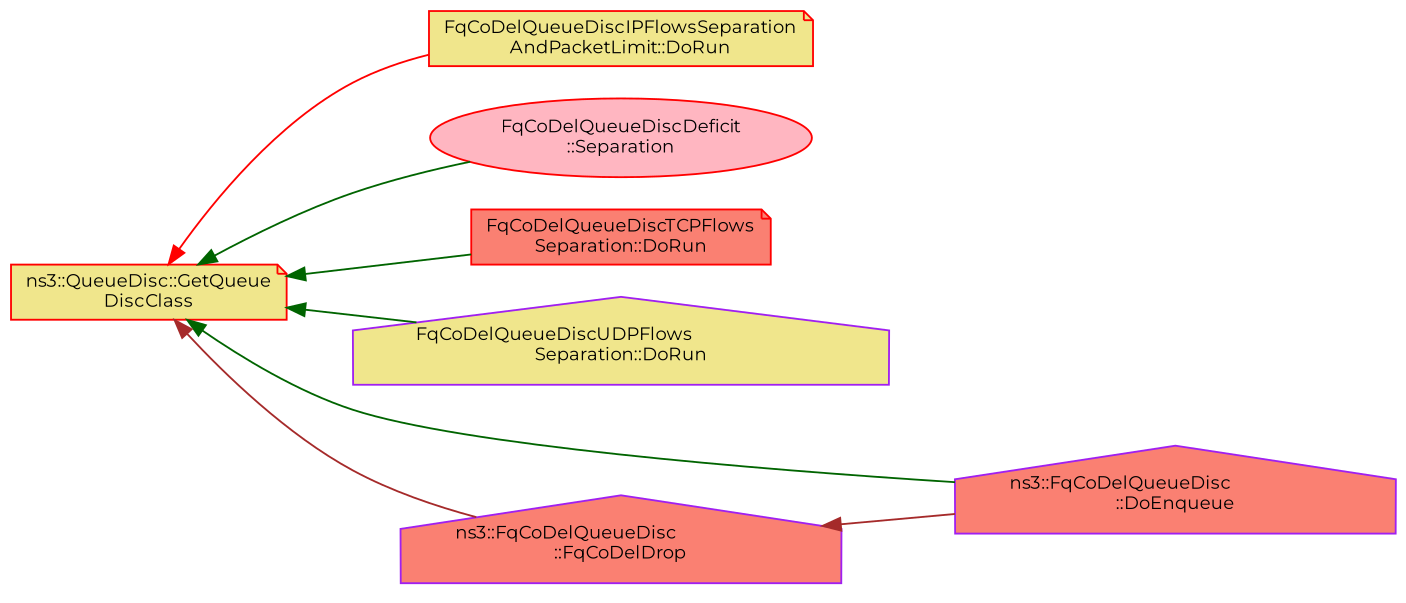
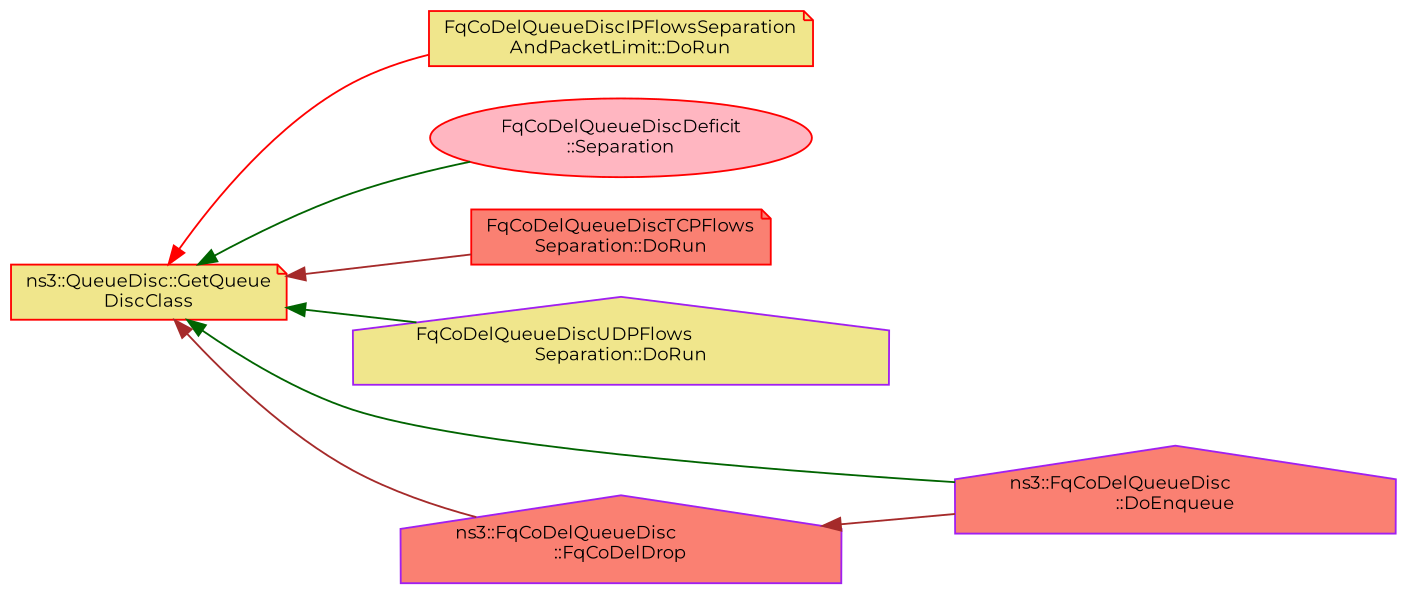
(388, 264) -> (388, 264)
